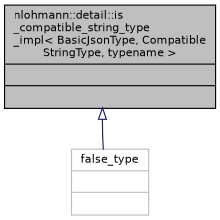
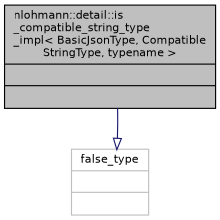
(103, 135) -> (118, 123)
